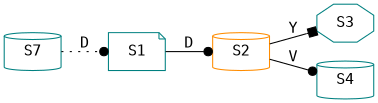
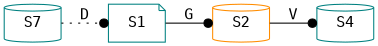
(345, 23) -> none
(189, 44) -> (189, 15)
